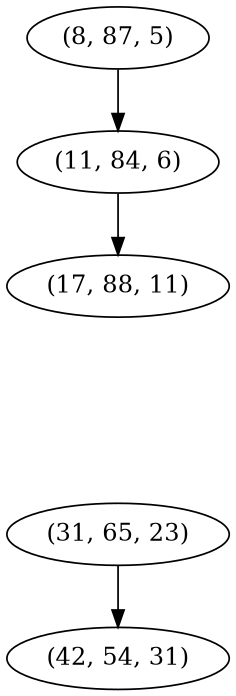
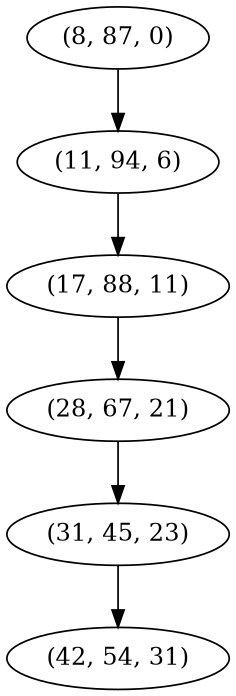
(118, 38) -> (118, 38)
(118, 162) -> (118, 162)
none -> (118, 410)
(118, 534) -> (118, 534)
